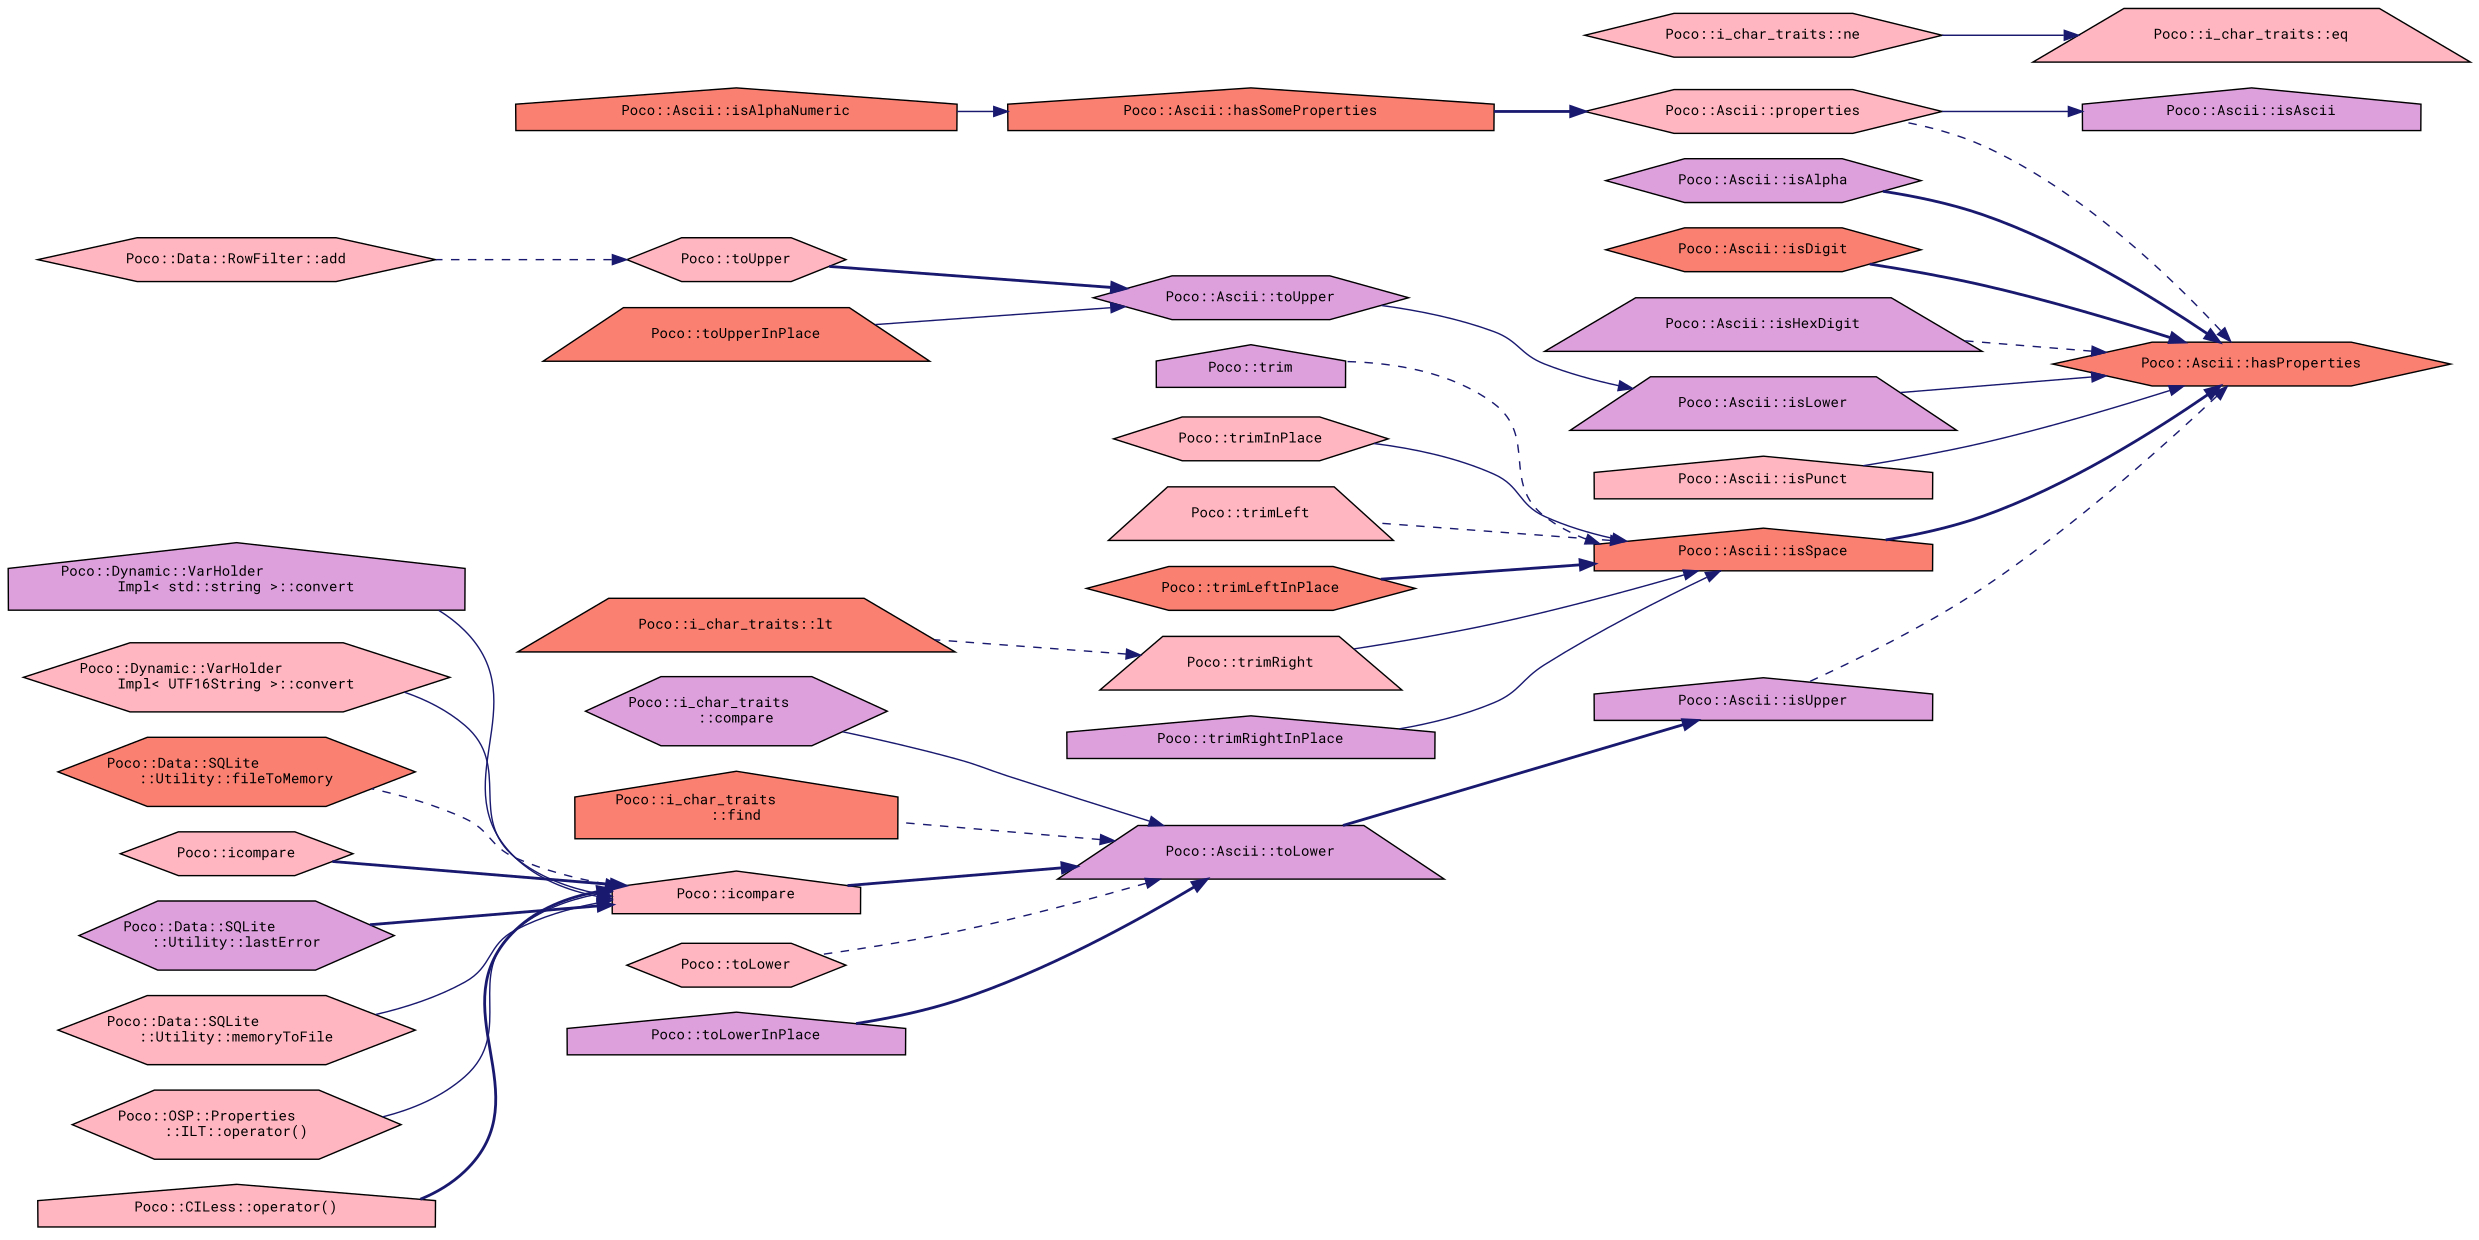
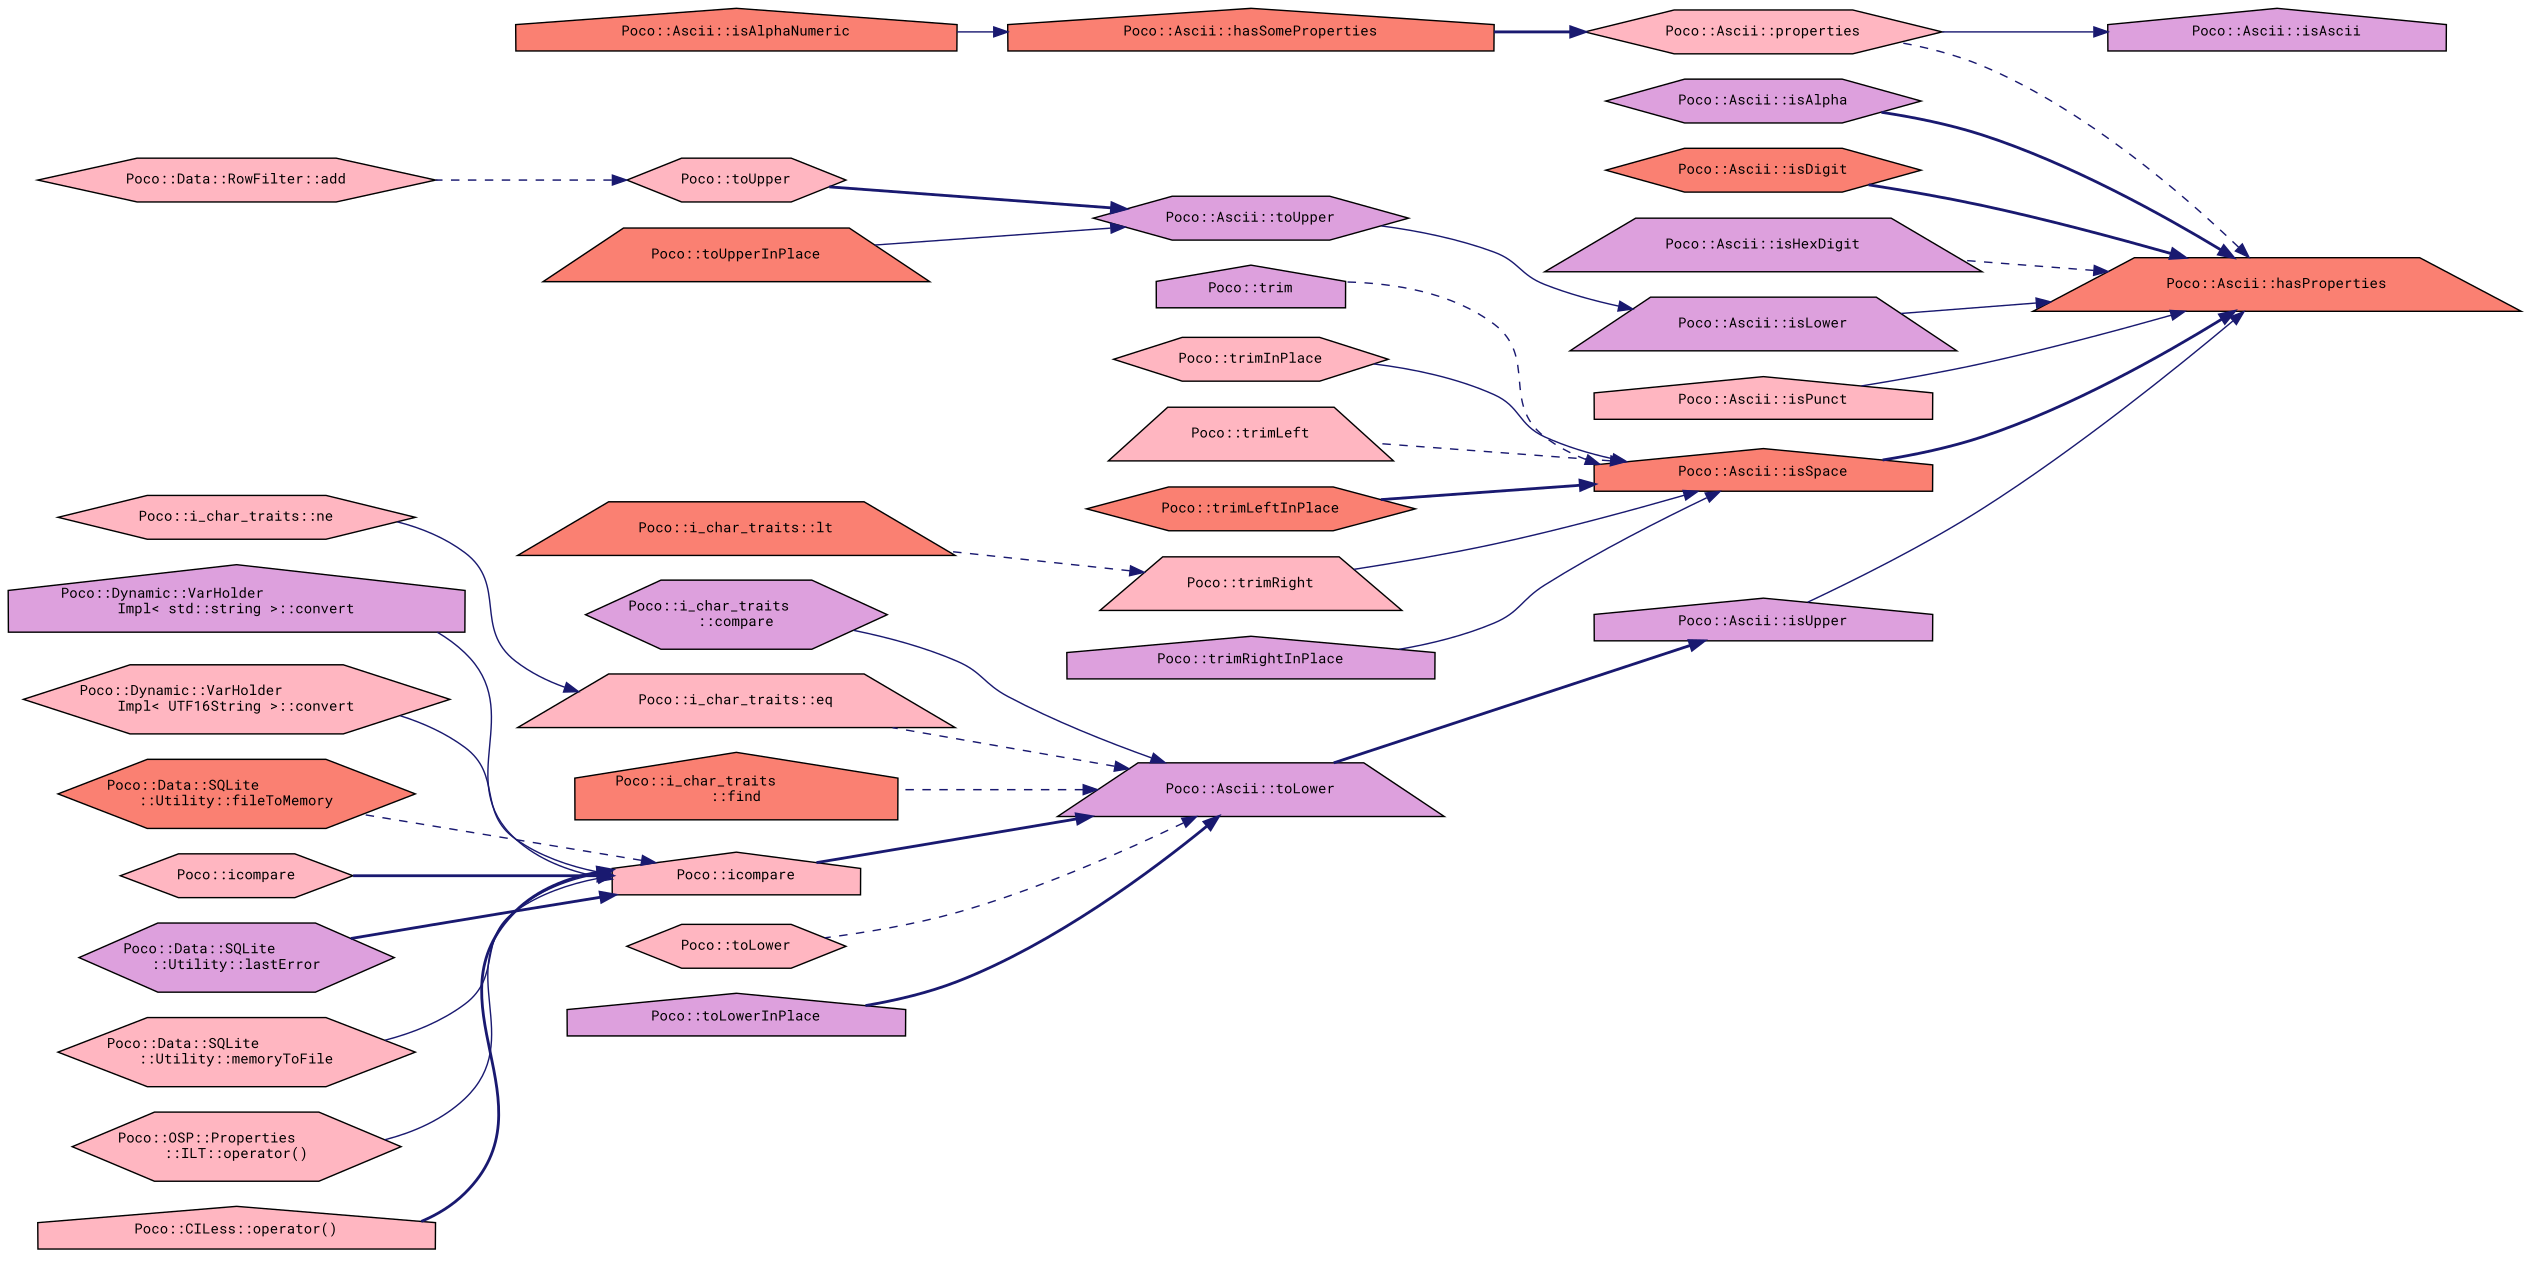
(2252, 364) -> (2277, 284)
(2026, 558) -> (2030, 477)
none -> (1004, 747)
